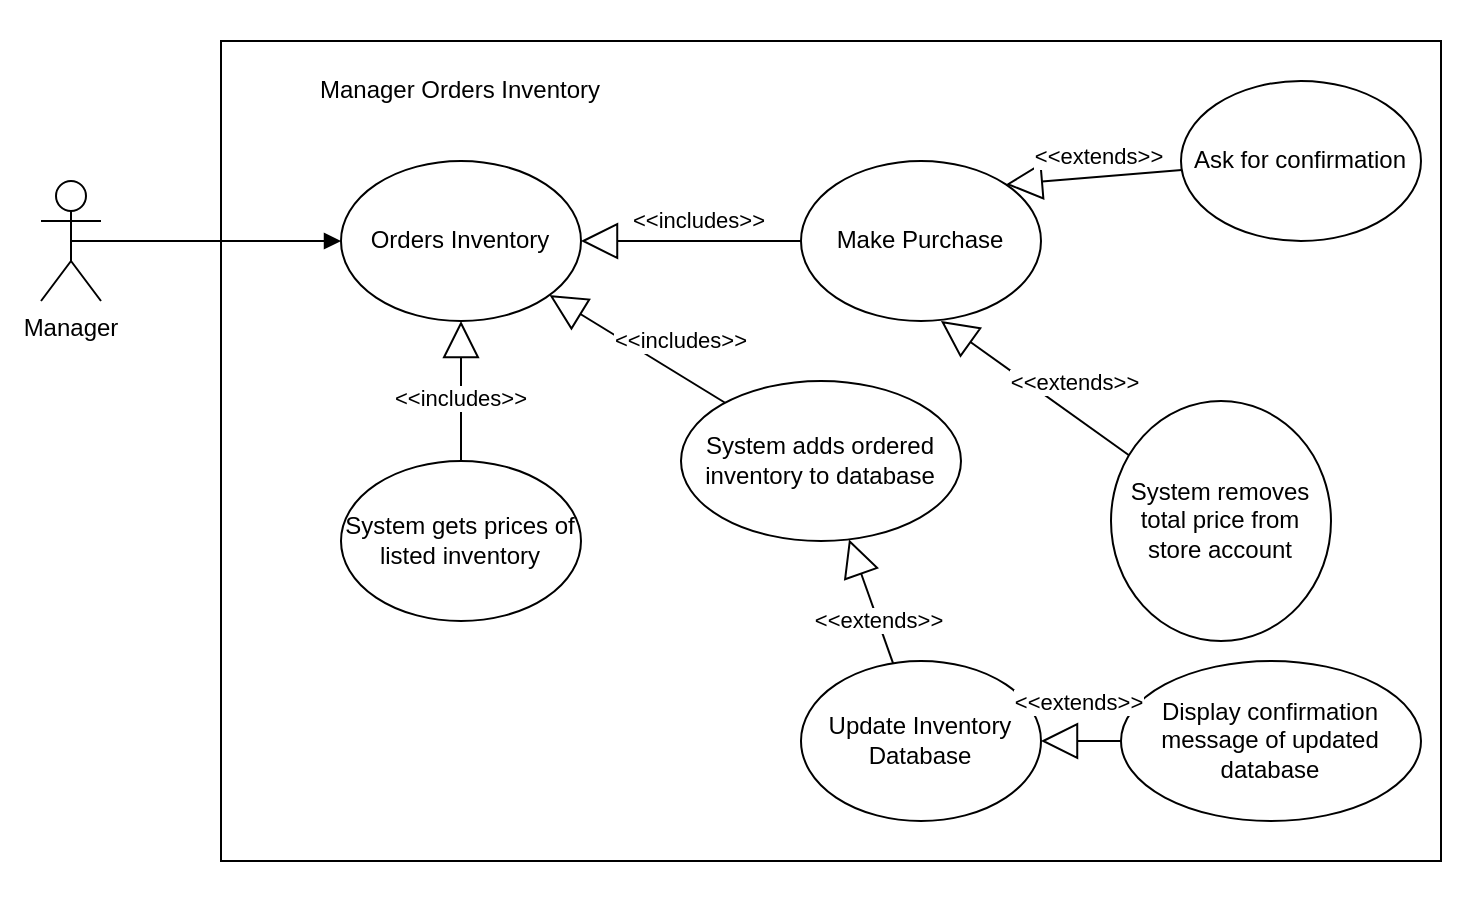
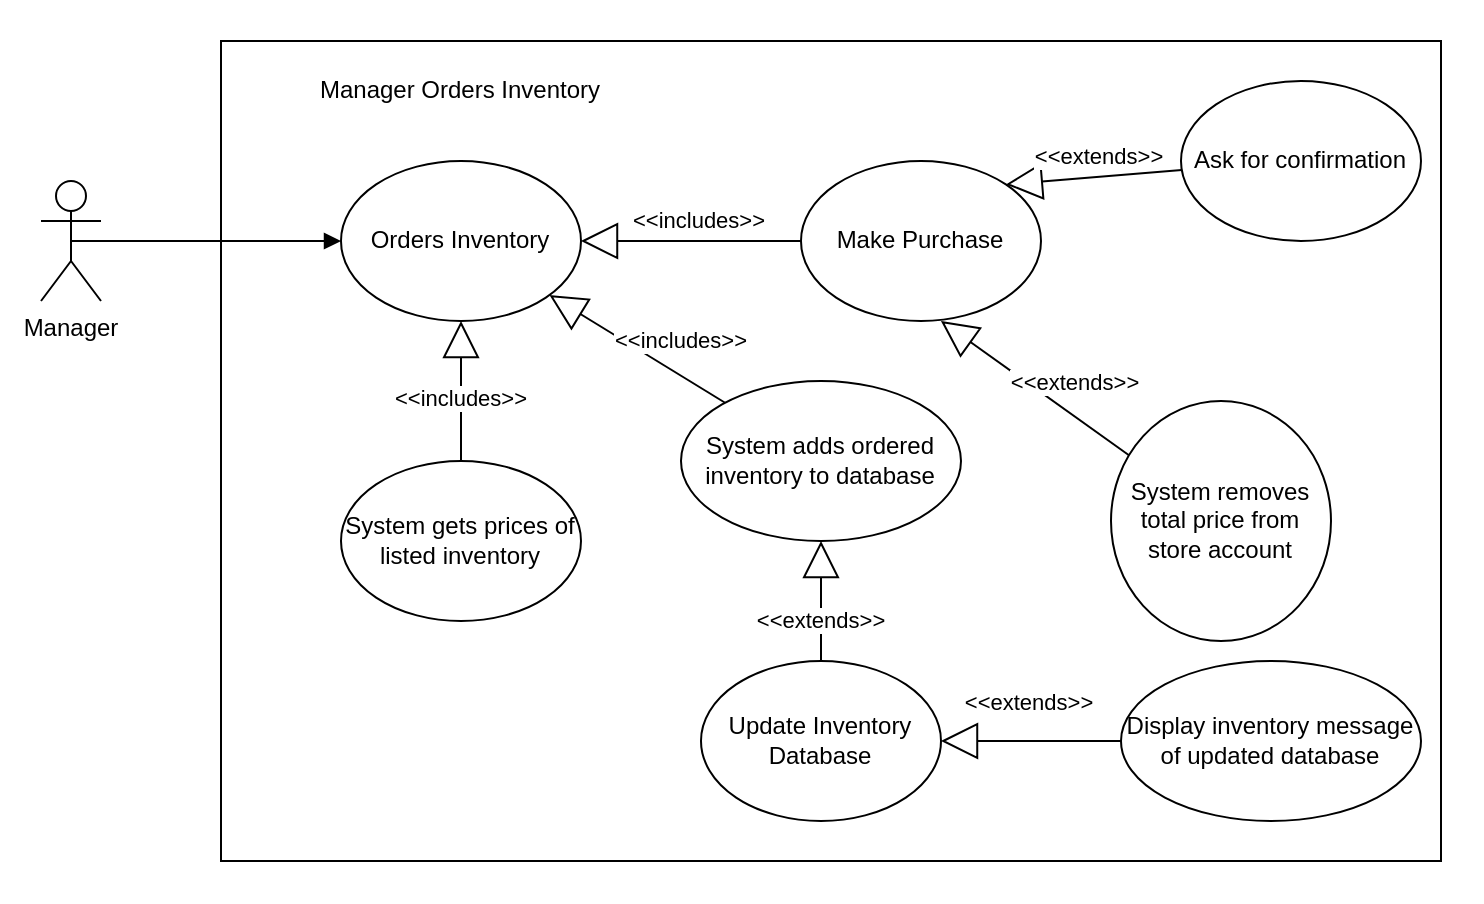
(921, 741) -> (821, 741)
(1271, 741) -> (1271, 741)
